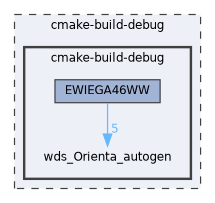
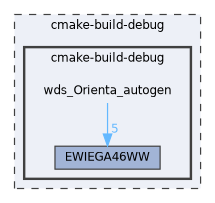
(108, 118) -> (108, 118)
